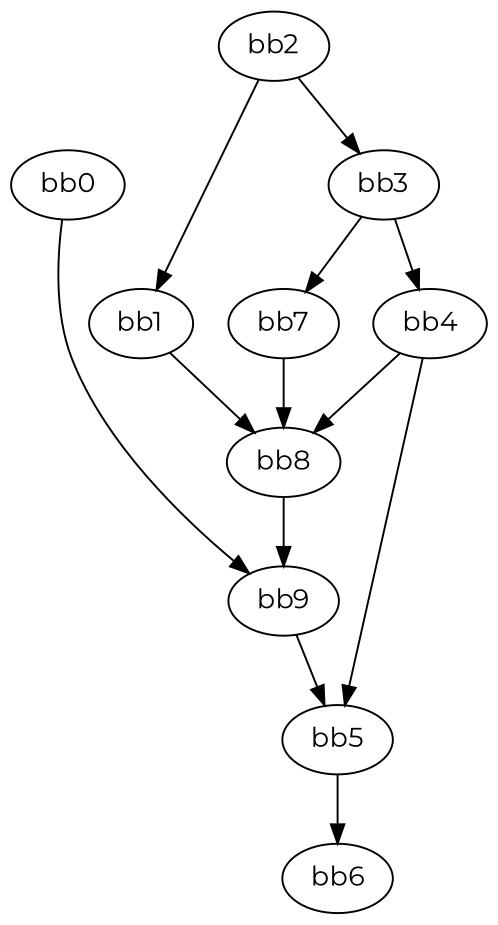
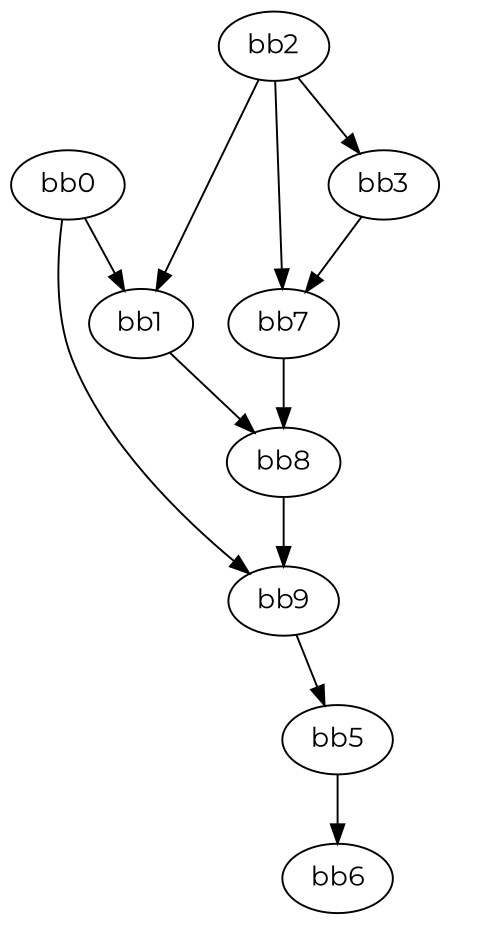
none -> (278, 175)
none -> (100, 246)
(430, 324) -> none
